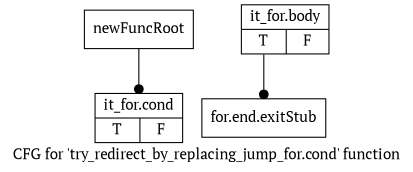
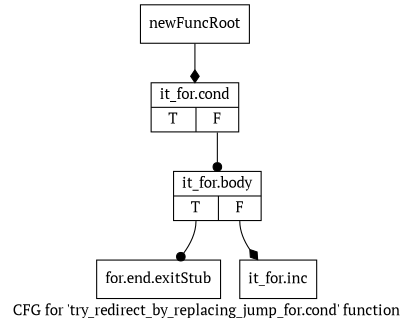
(139, 67) -> (195, 57)
none -> (217, 148)
none -> (278, 279)
